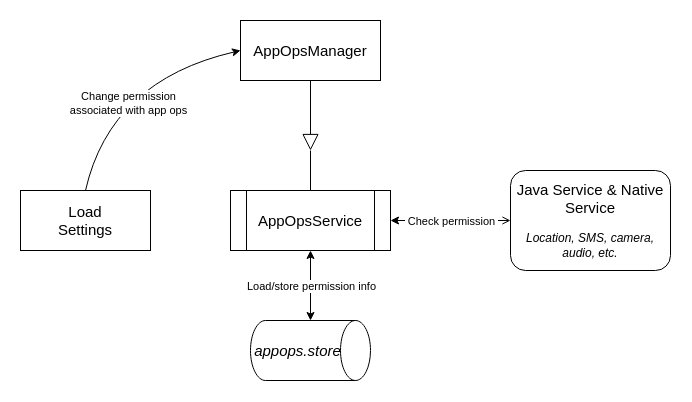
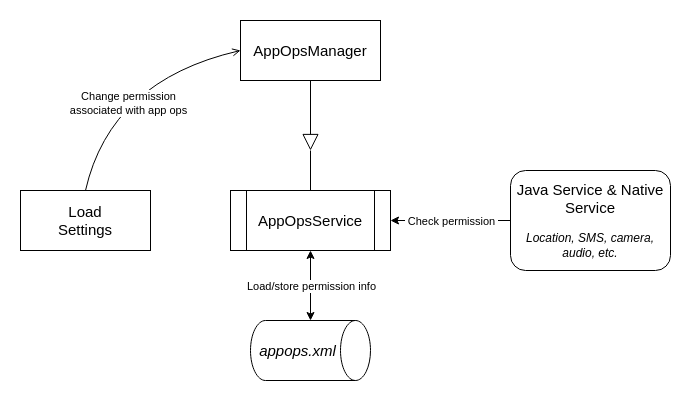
(232, 52) -> (234, 52)
(505, 221) -> (505, 221)
(298, 351) -> (298, 351)
